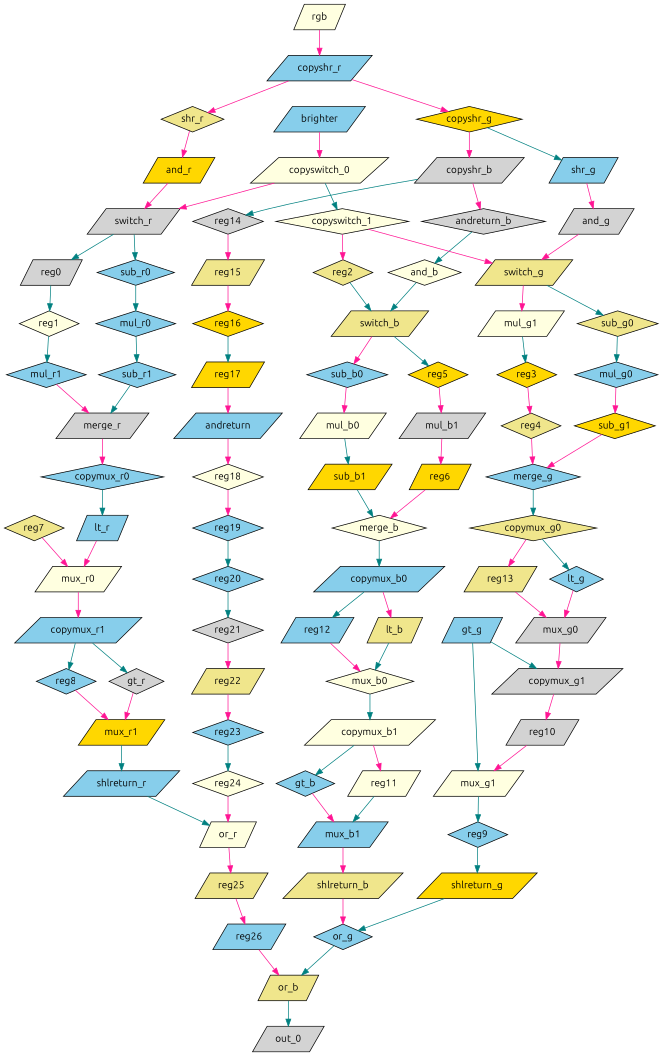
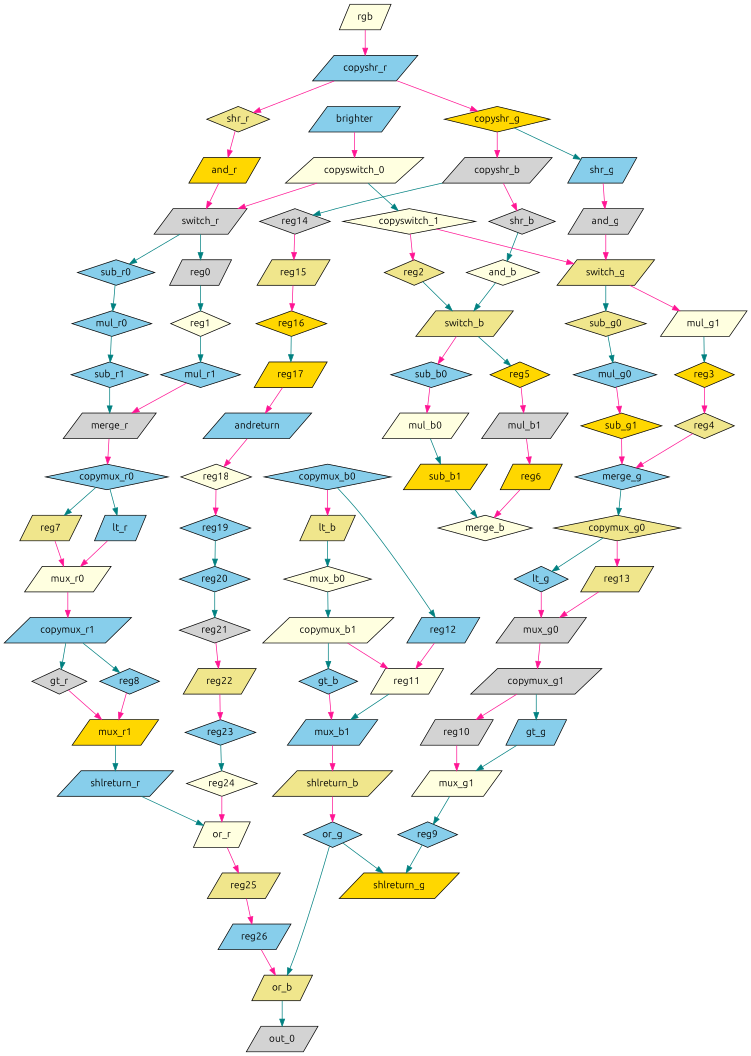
(484, 221) -> (522, 221)
none -> (83, 499)
(34, 528) -> (51, 528)
(379, 550) -> none
(379, 579) -> (328, 477)
(510, 653) -> (536, 703)
(343, 655) -> (427, 653)
(405, 913) -> (360, 856)
